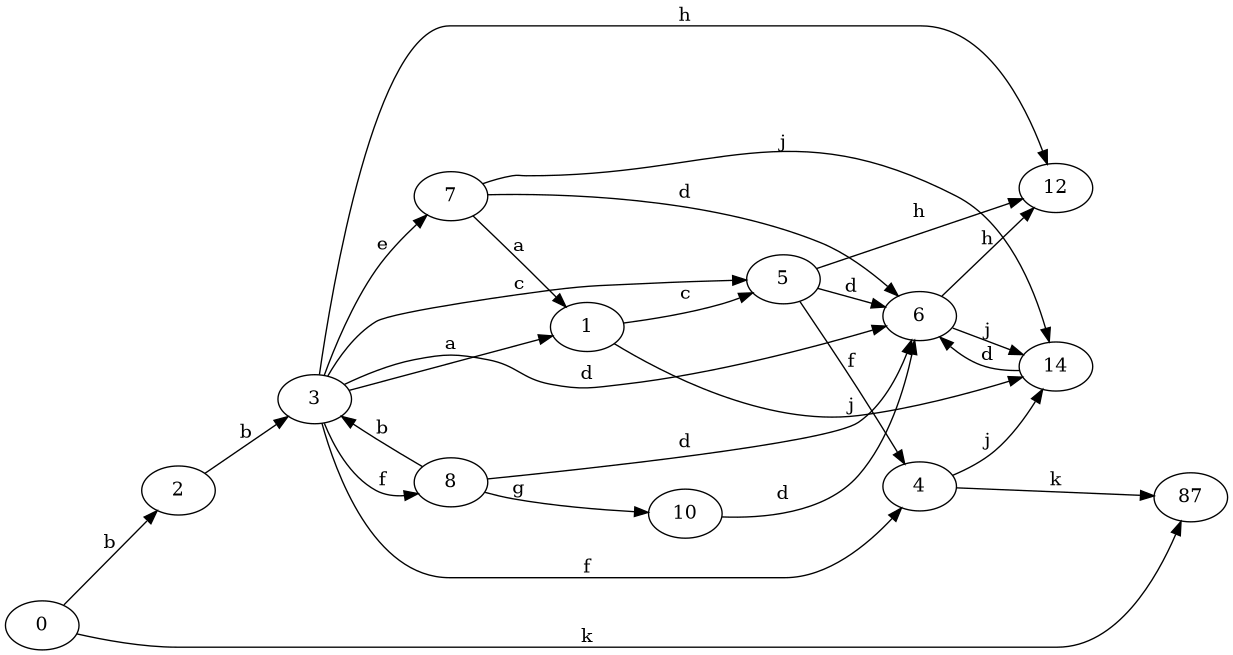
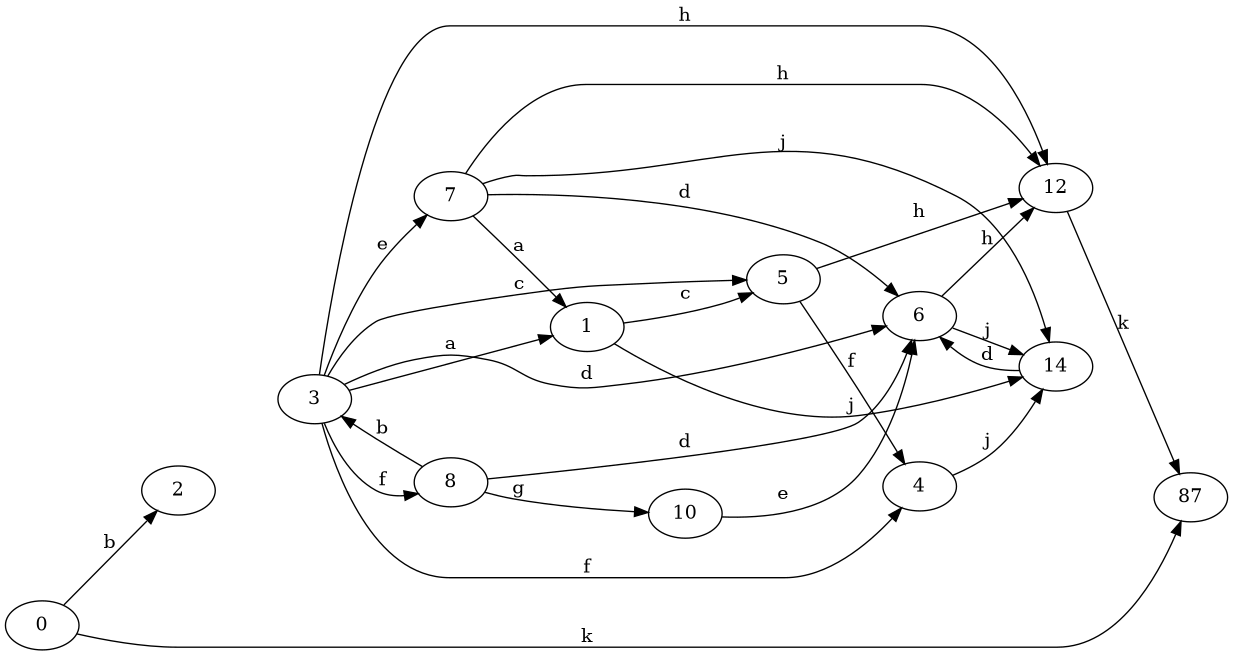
none -> (743, 84)
(845, 296) -> none
(241, 449) -> none
(1048, 492) -> (1121, 337)
(783, 494) -> (783, 494)
